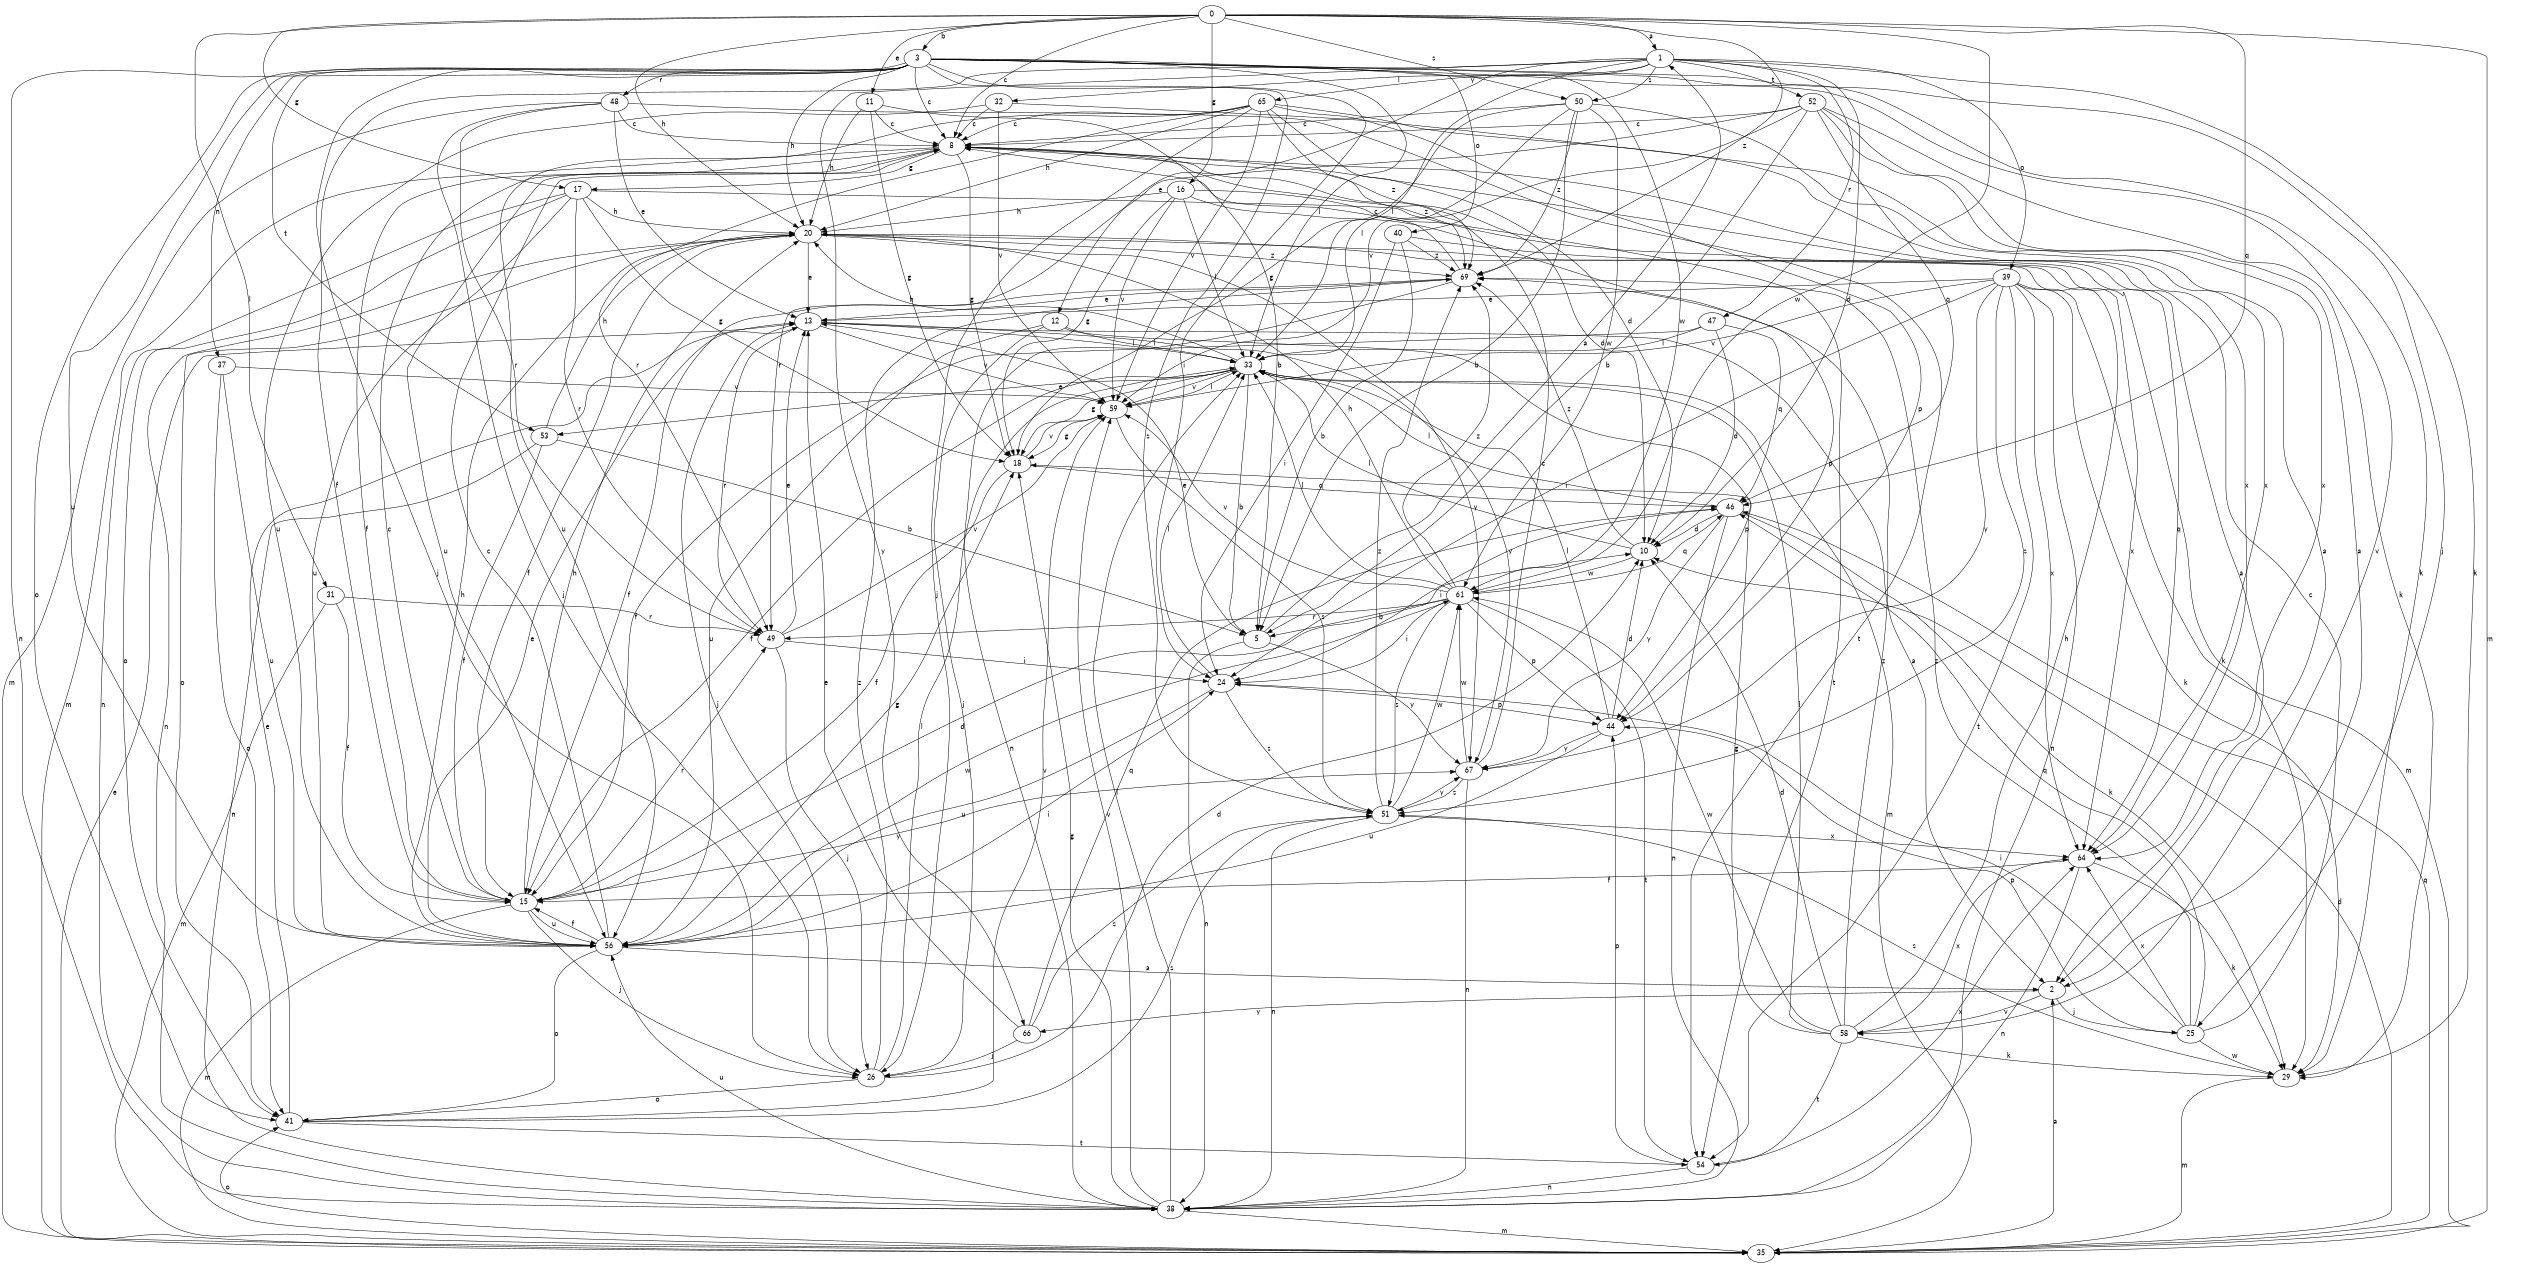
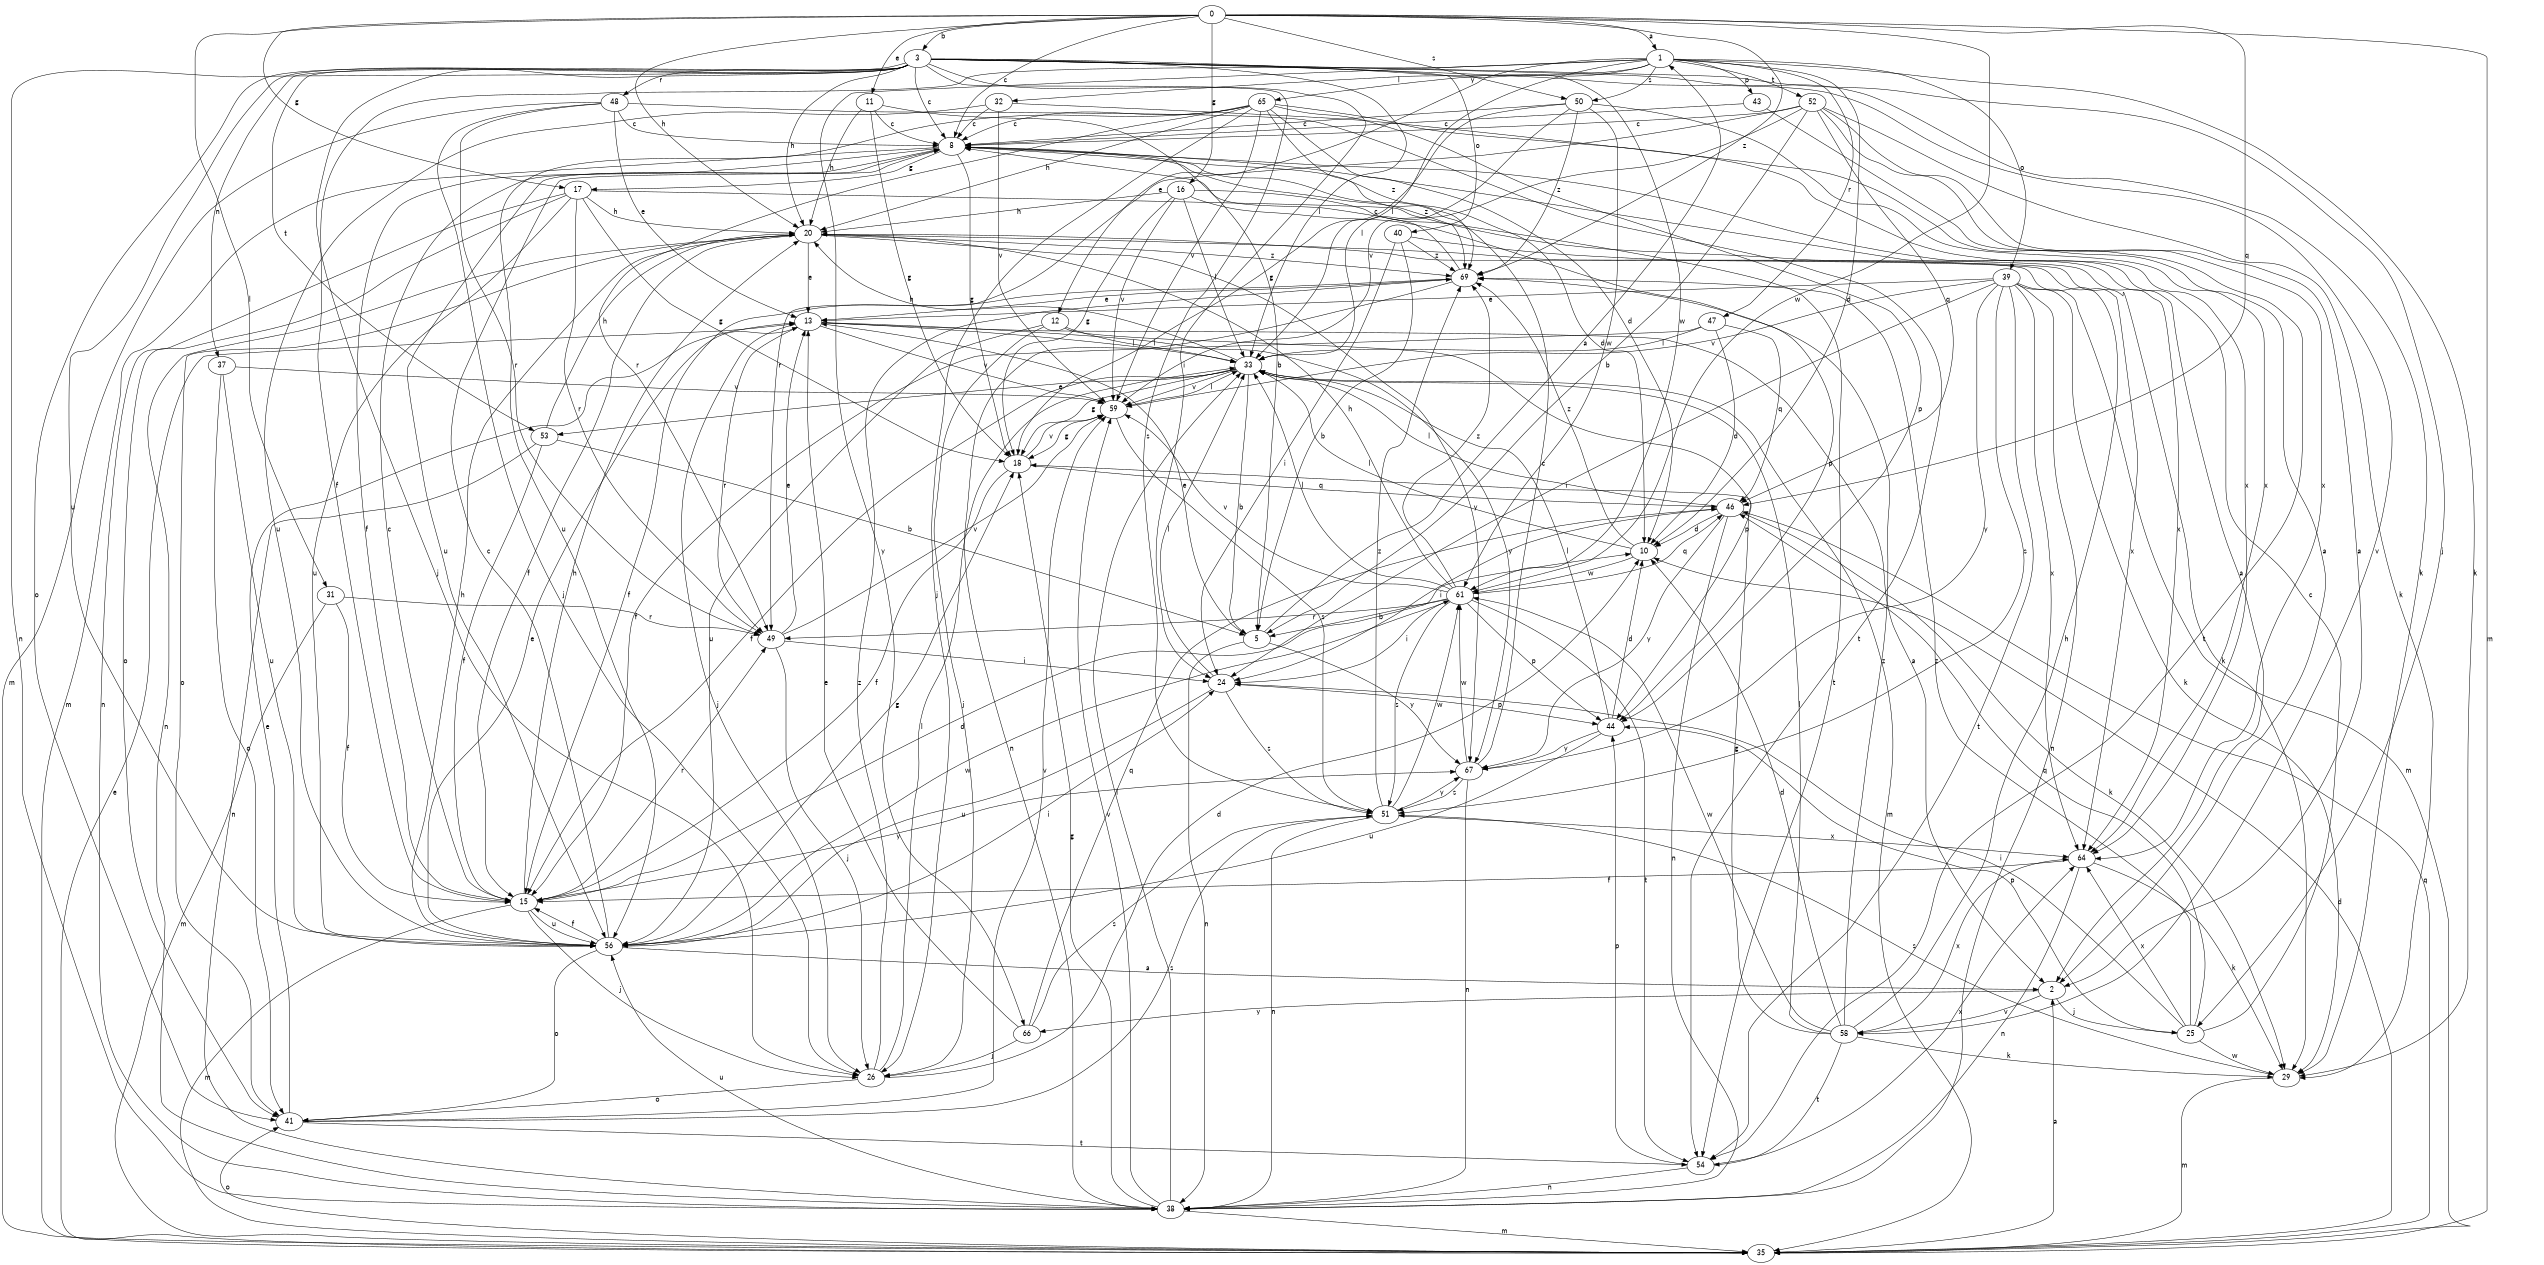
none -> (1757, 102)
(1441, 376) -> none
(2179, 530) -> (2179, 530)
